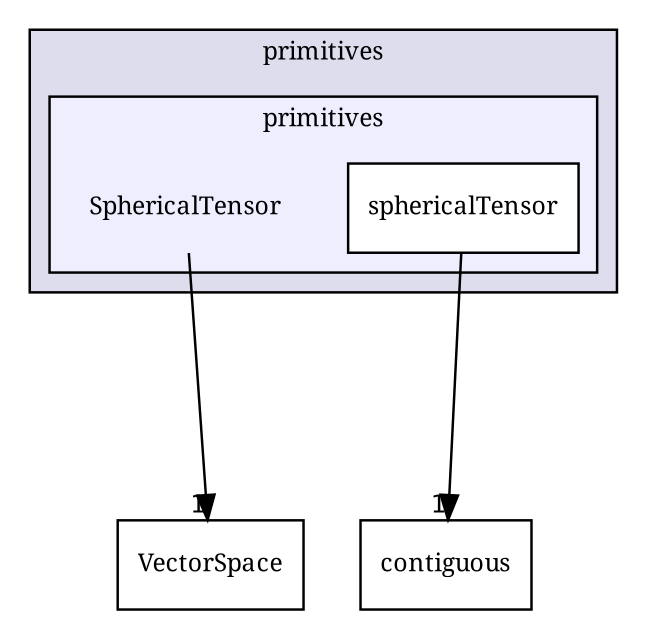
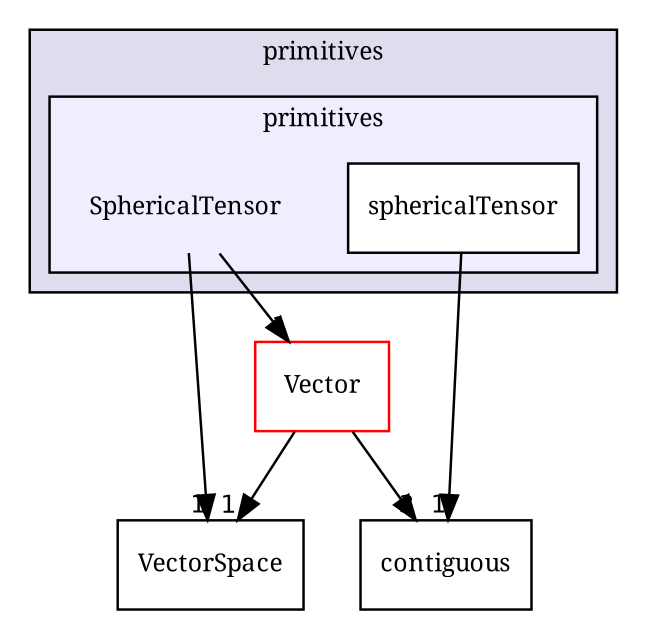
none -> (322, 387)
